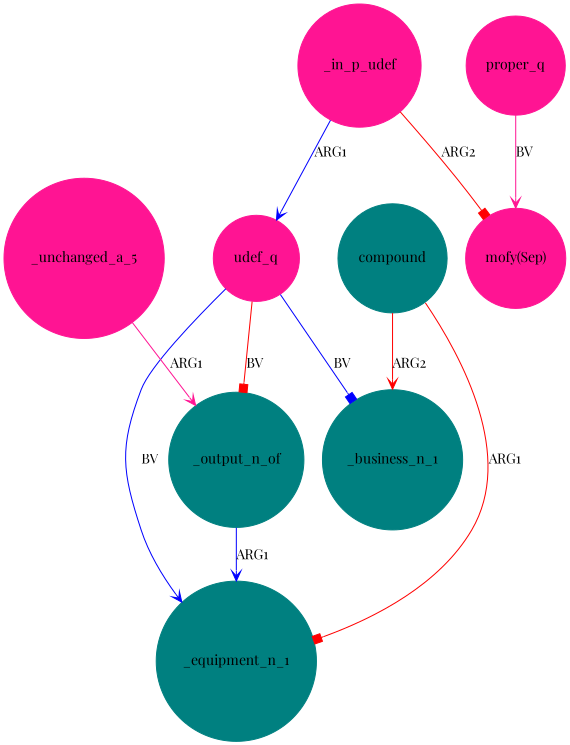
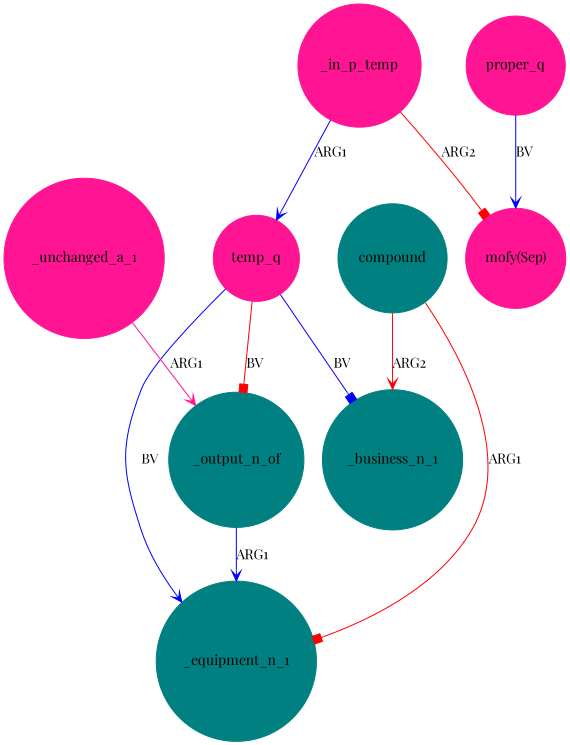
(359, 66) -> (359, 66)
(516, 157) -> (516, 157)
(84, 258) -> (84, 258)
(256, 258) -> (256, 258)
